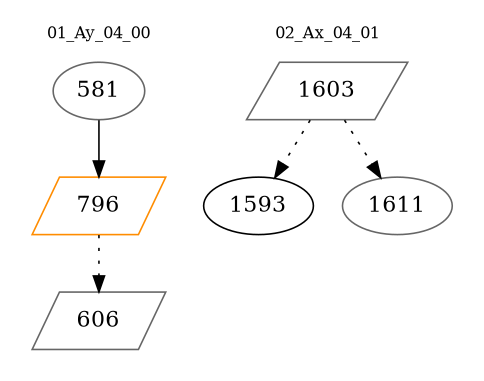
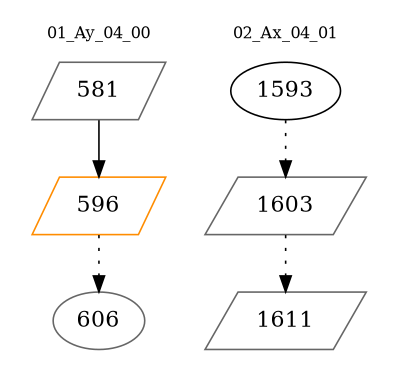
(99, 91) -> (99, 91)
(297, 142) -> (286, 141)
(99, 206) -> (99, 206)
(397, 206) -> (286, 321)
(99, 321) -> (99, 321)
